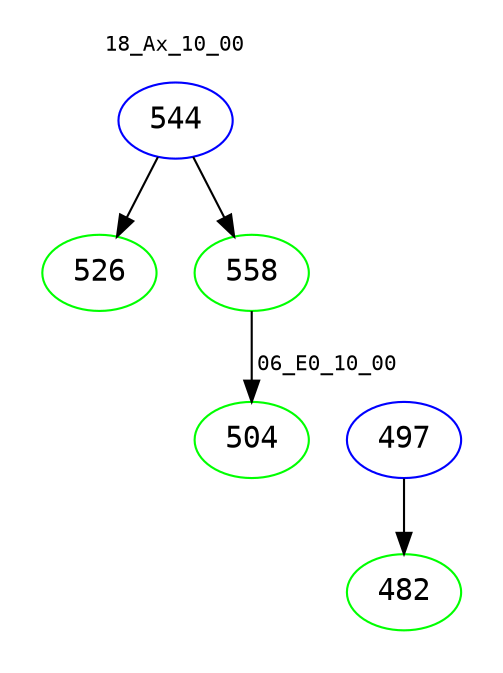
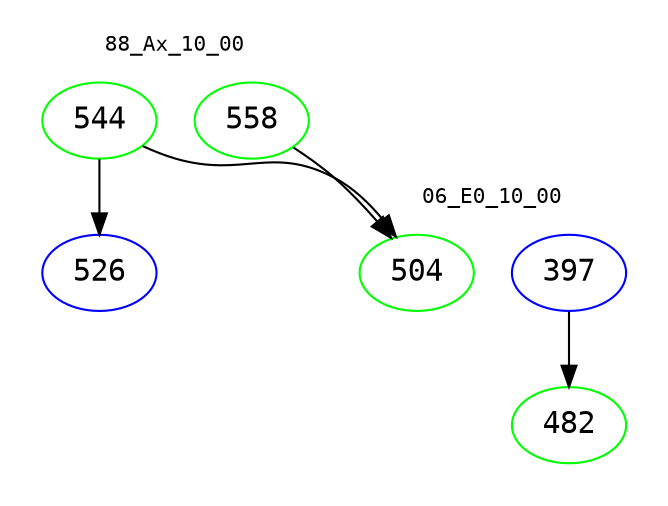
(176, 45) -> (176, 45)
(176, 121) -> (99, 121)
(209, 187) -> (271, 163)
(99, 273) -> (99, 273)
(404, 440) -> (569, 273)
